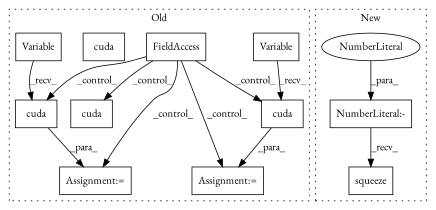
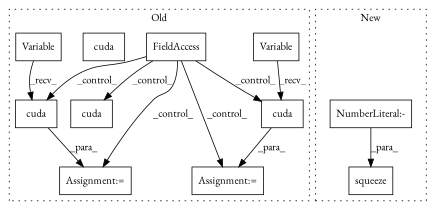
(371, 47) -> none
(385, 147) -> (385, 147)
